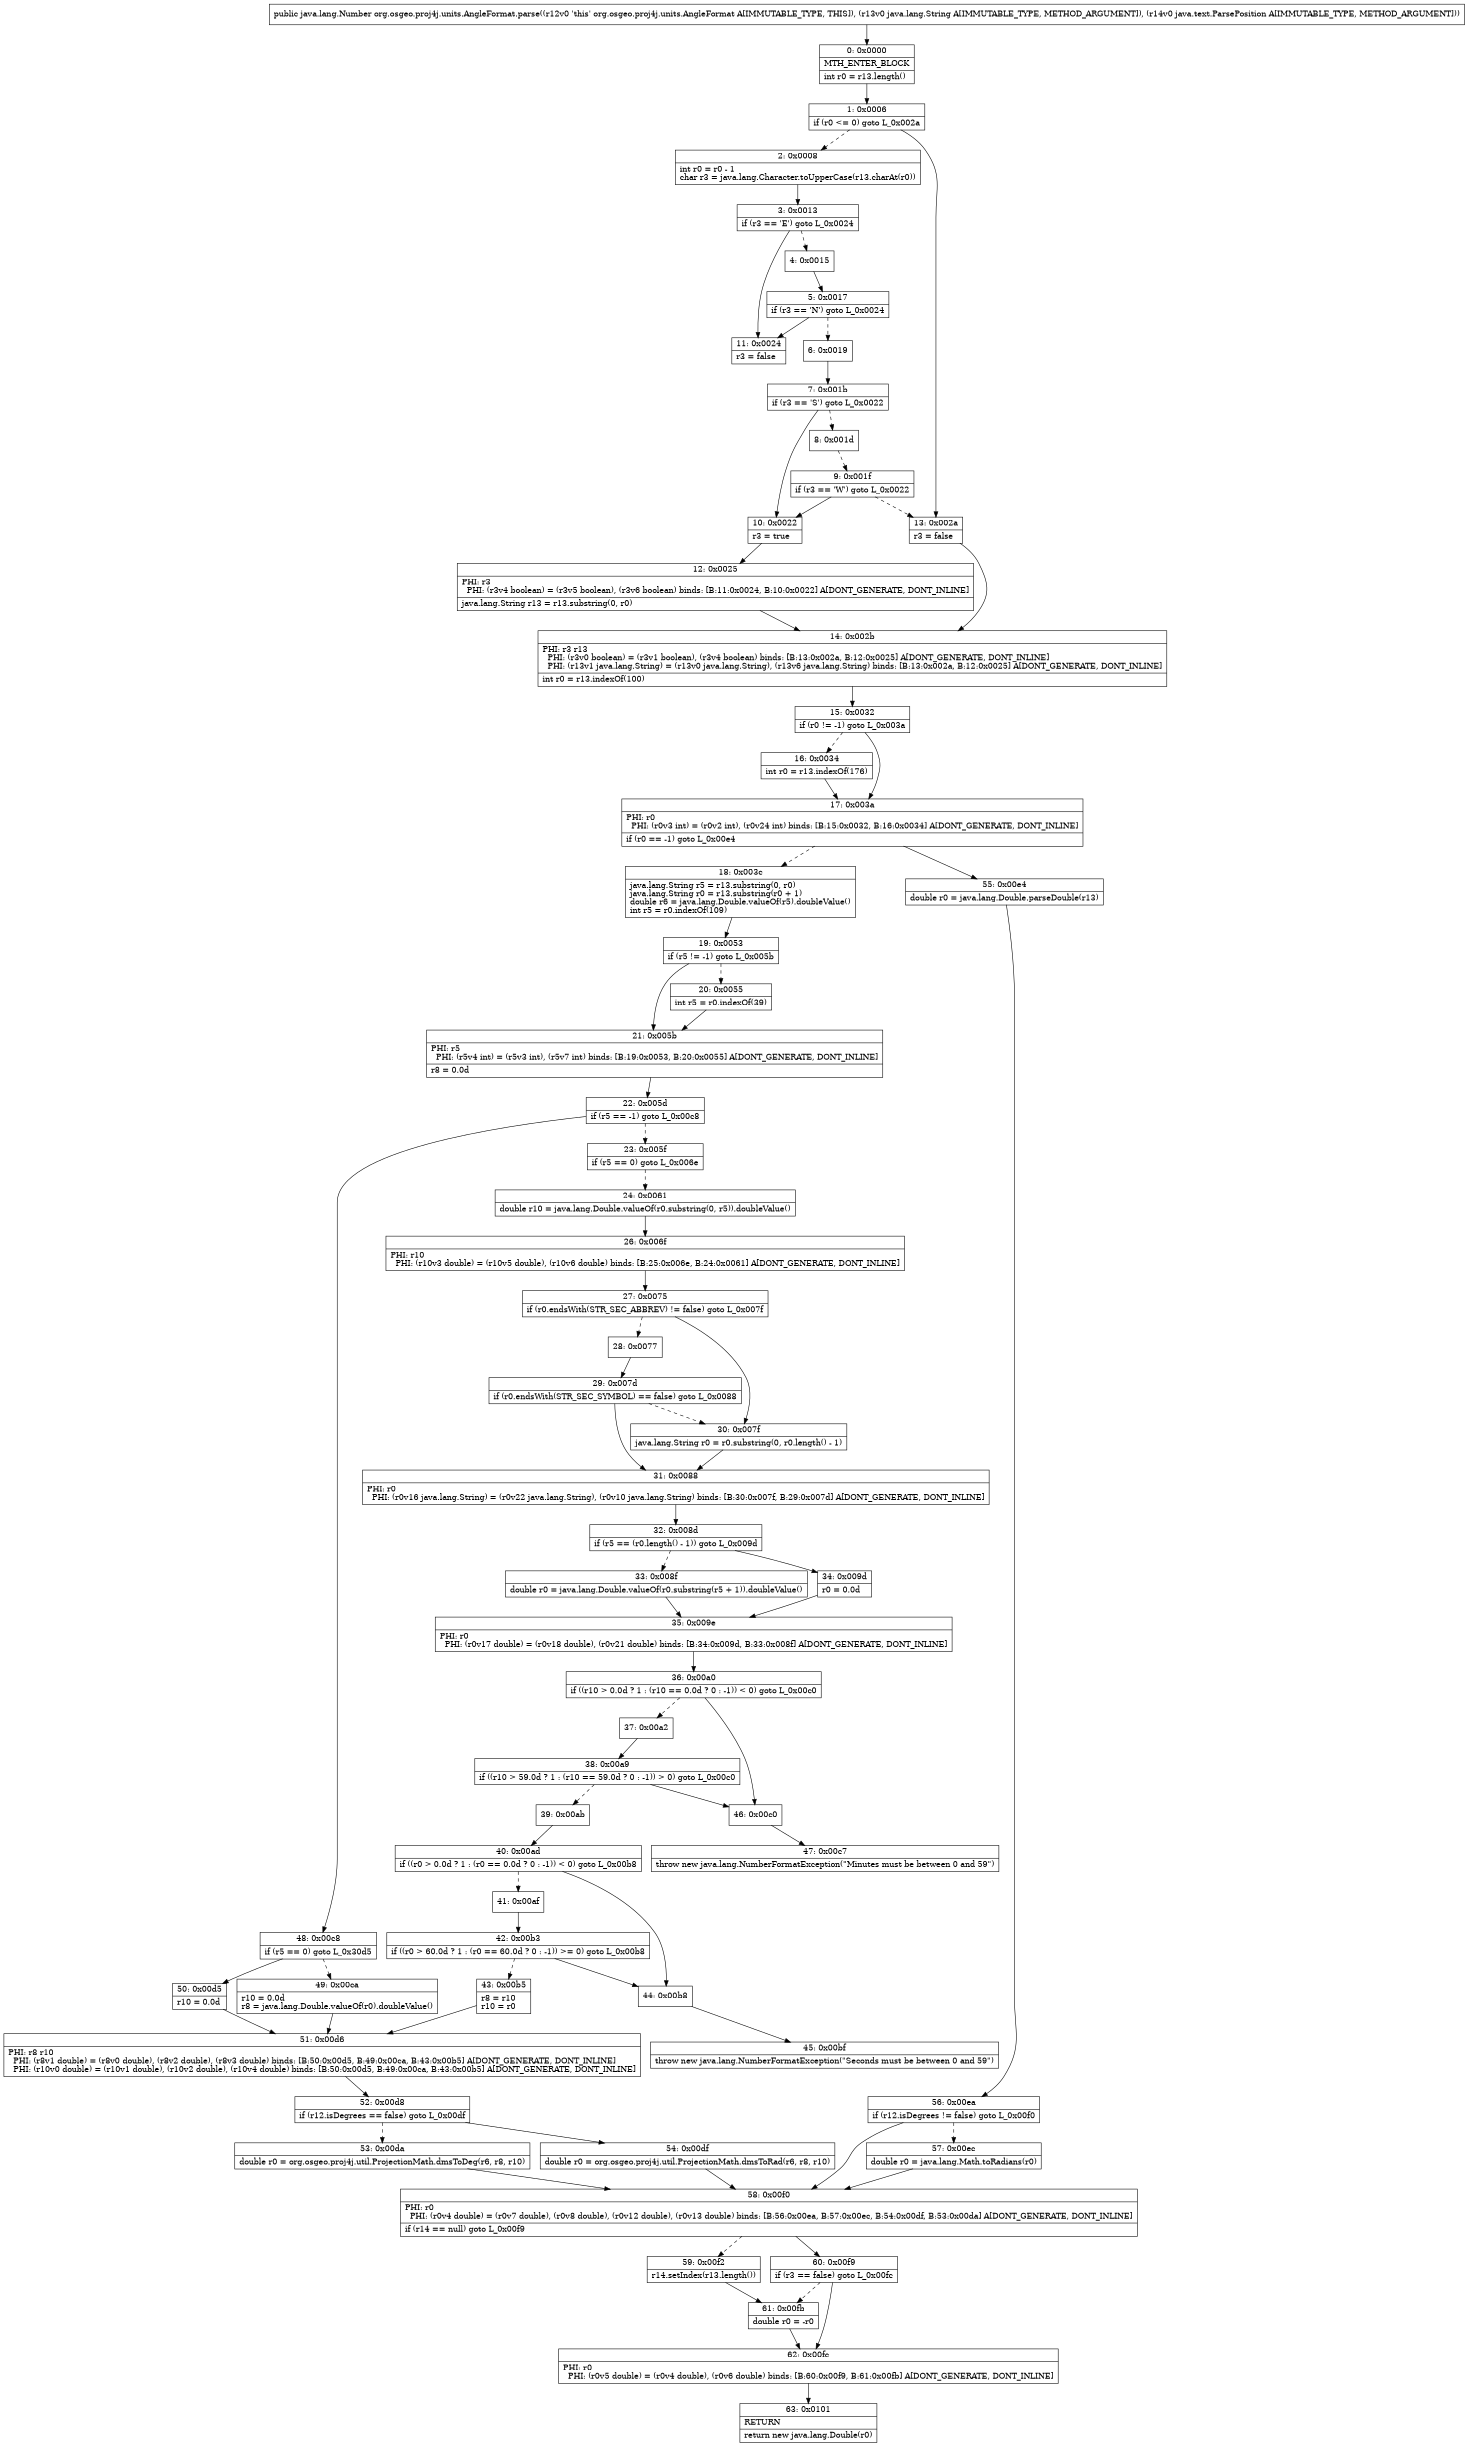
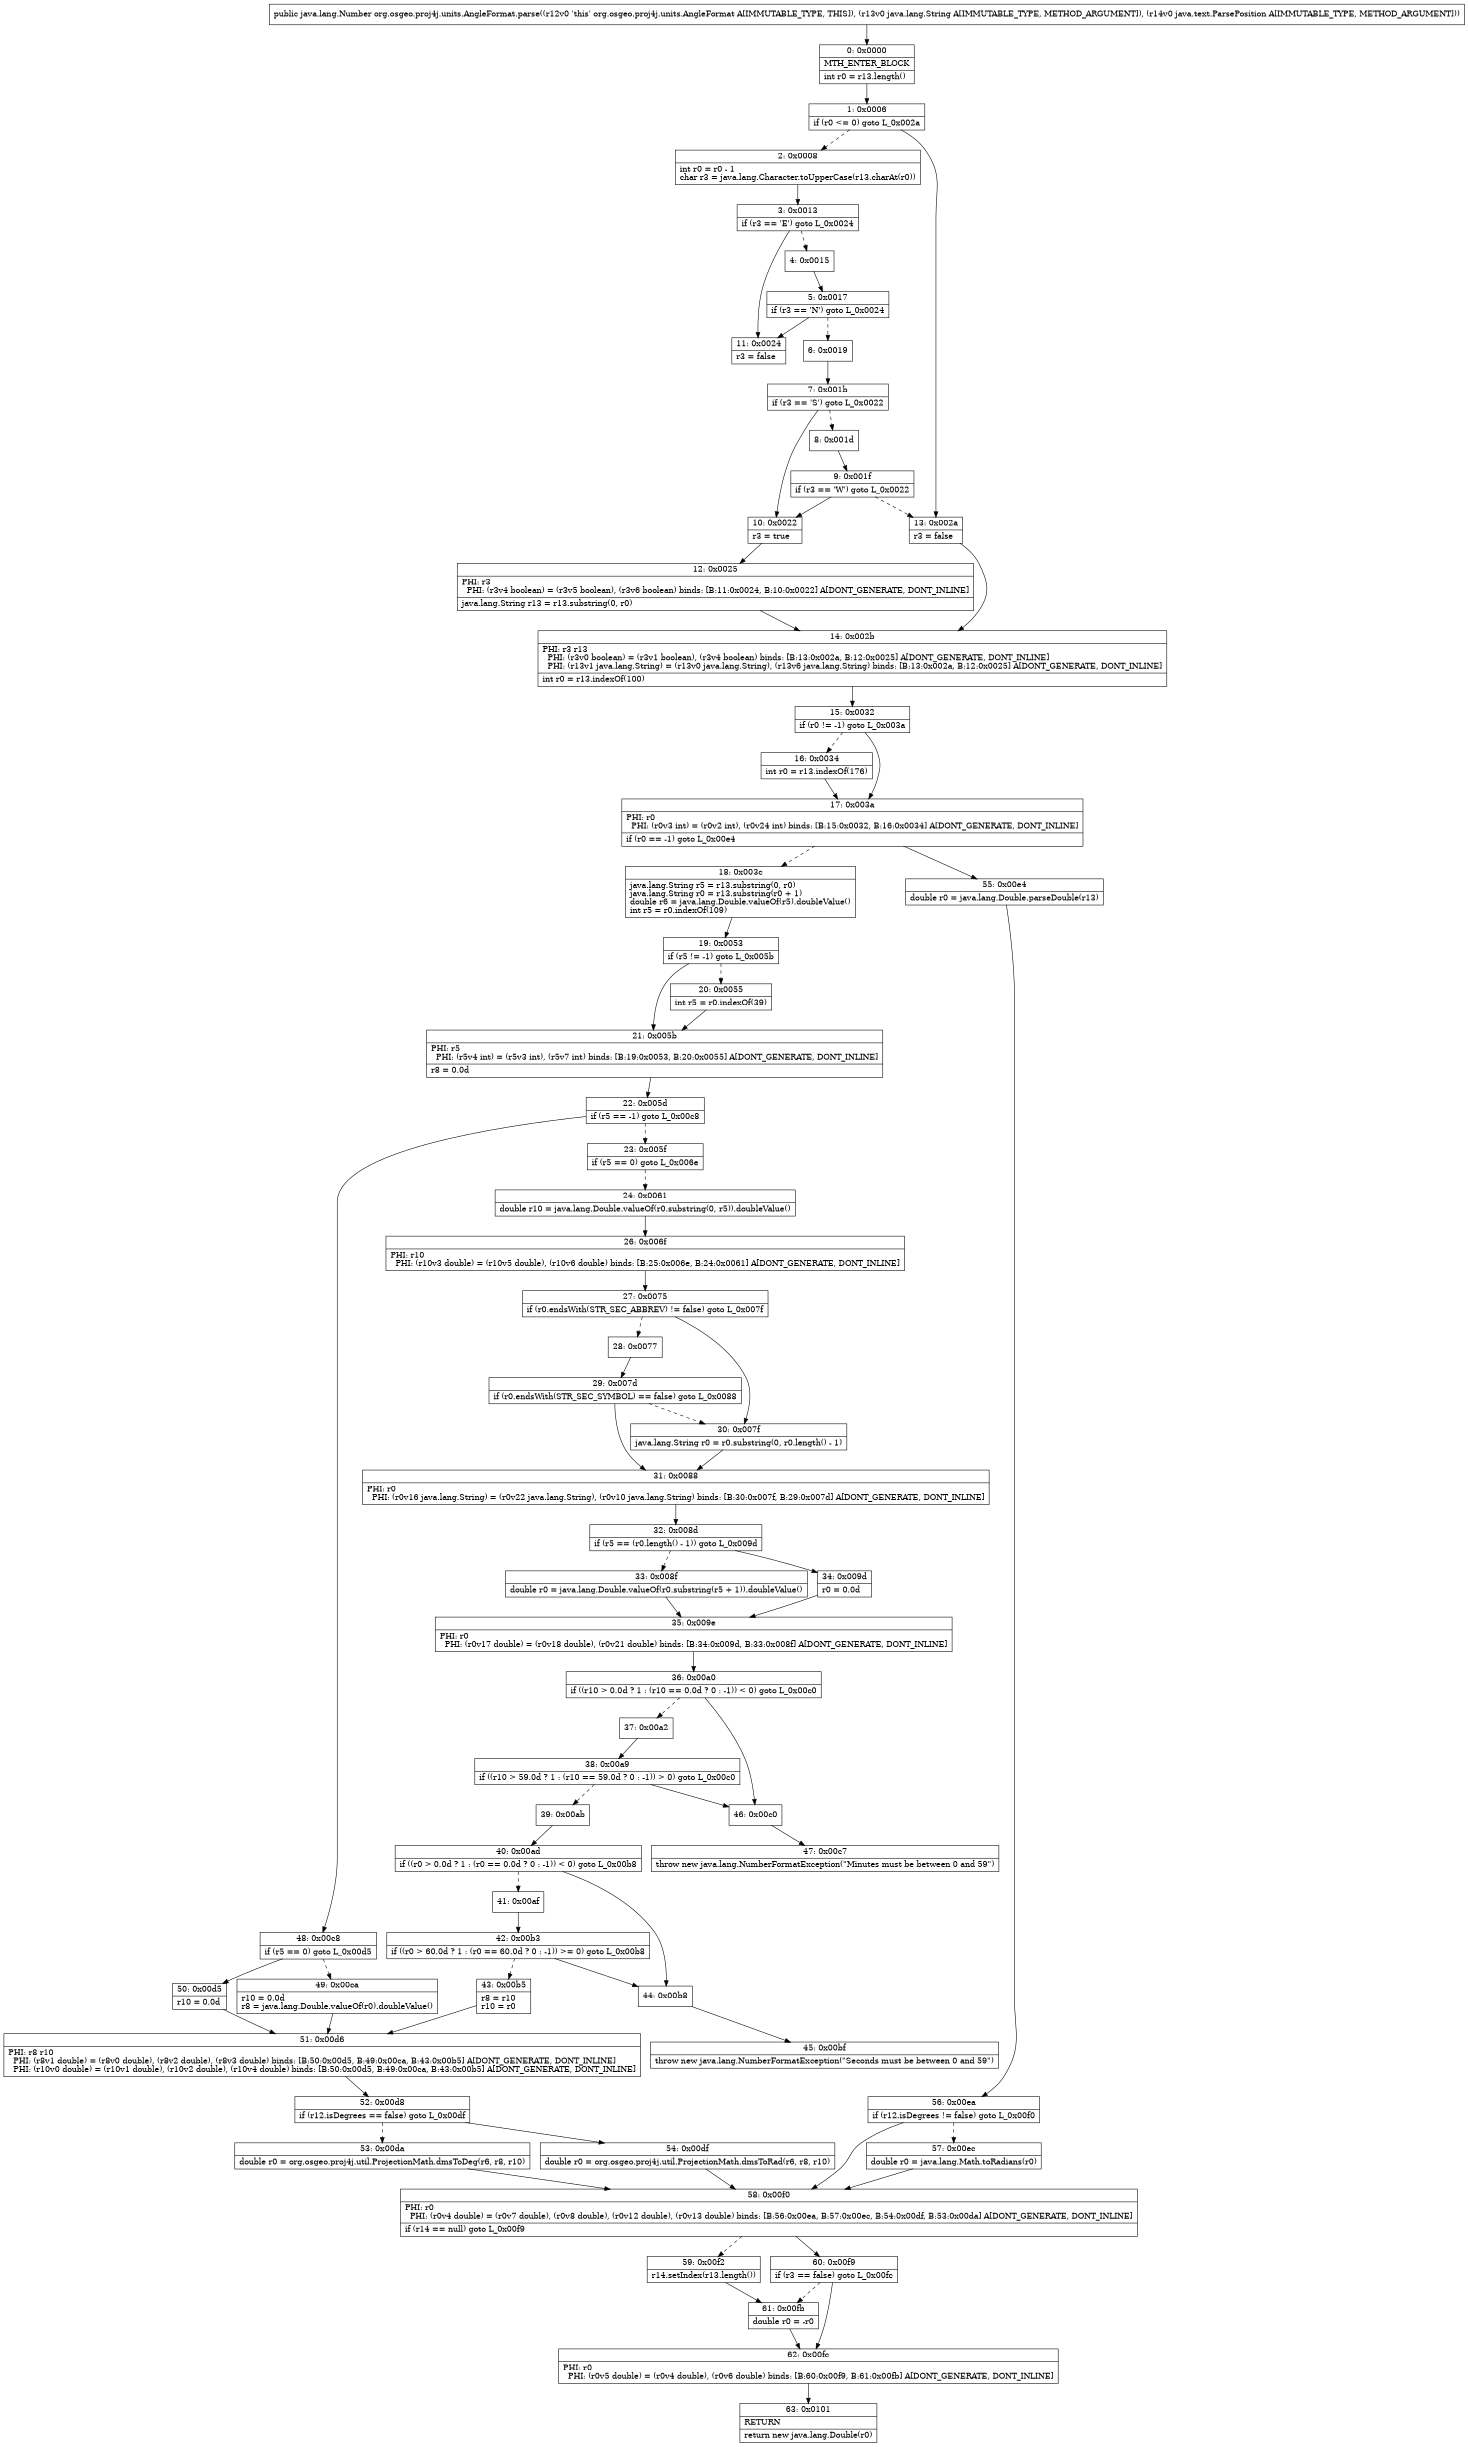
(841, 458) -> (841, 458)
(318, 1952) -> (318, 1952)
